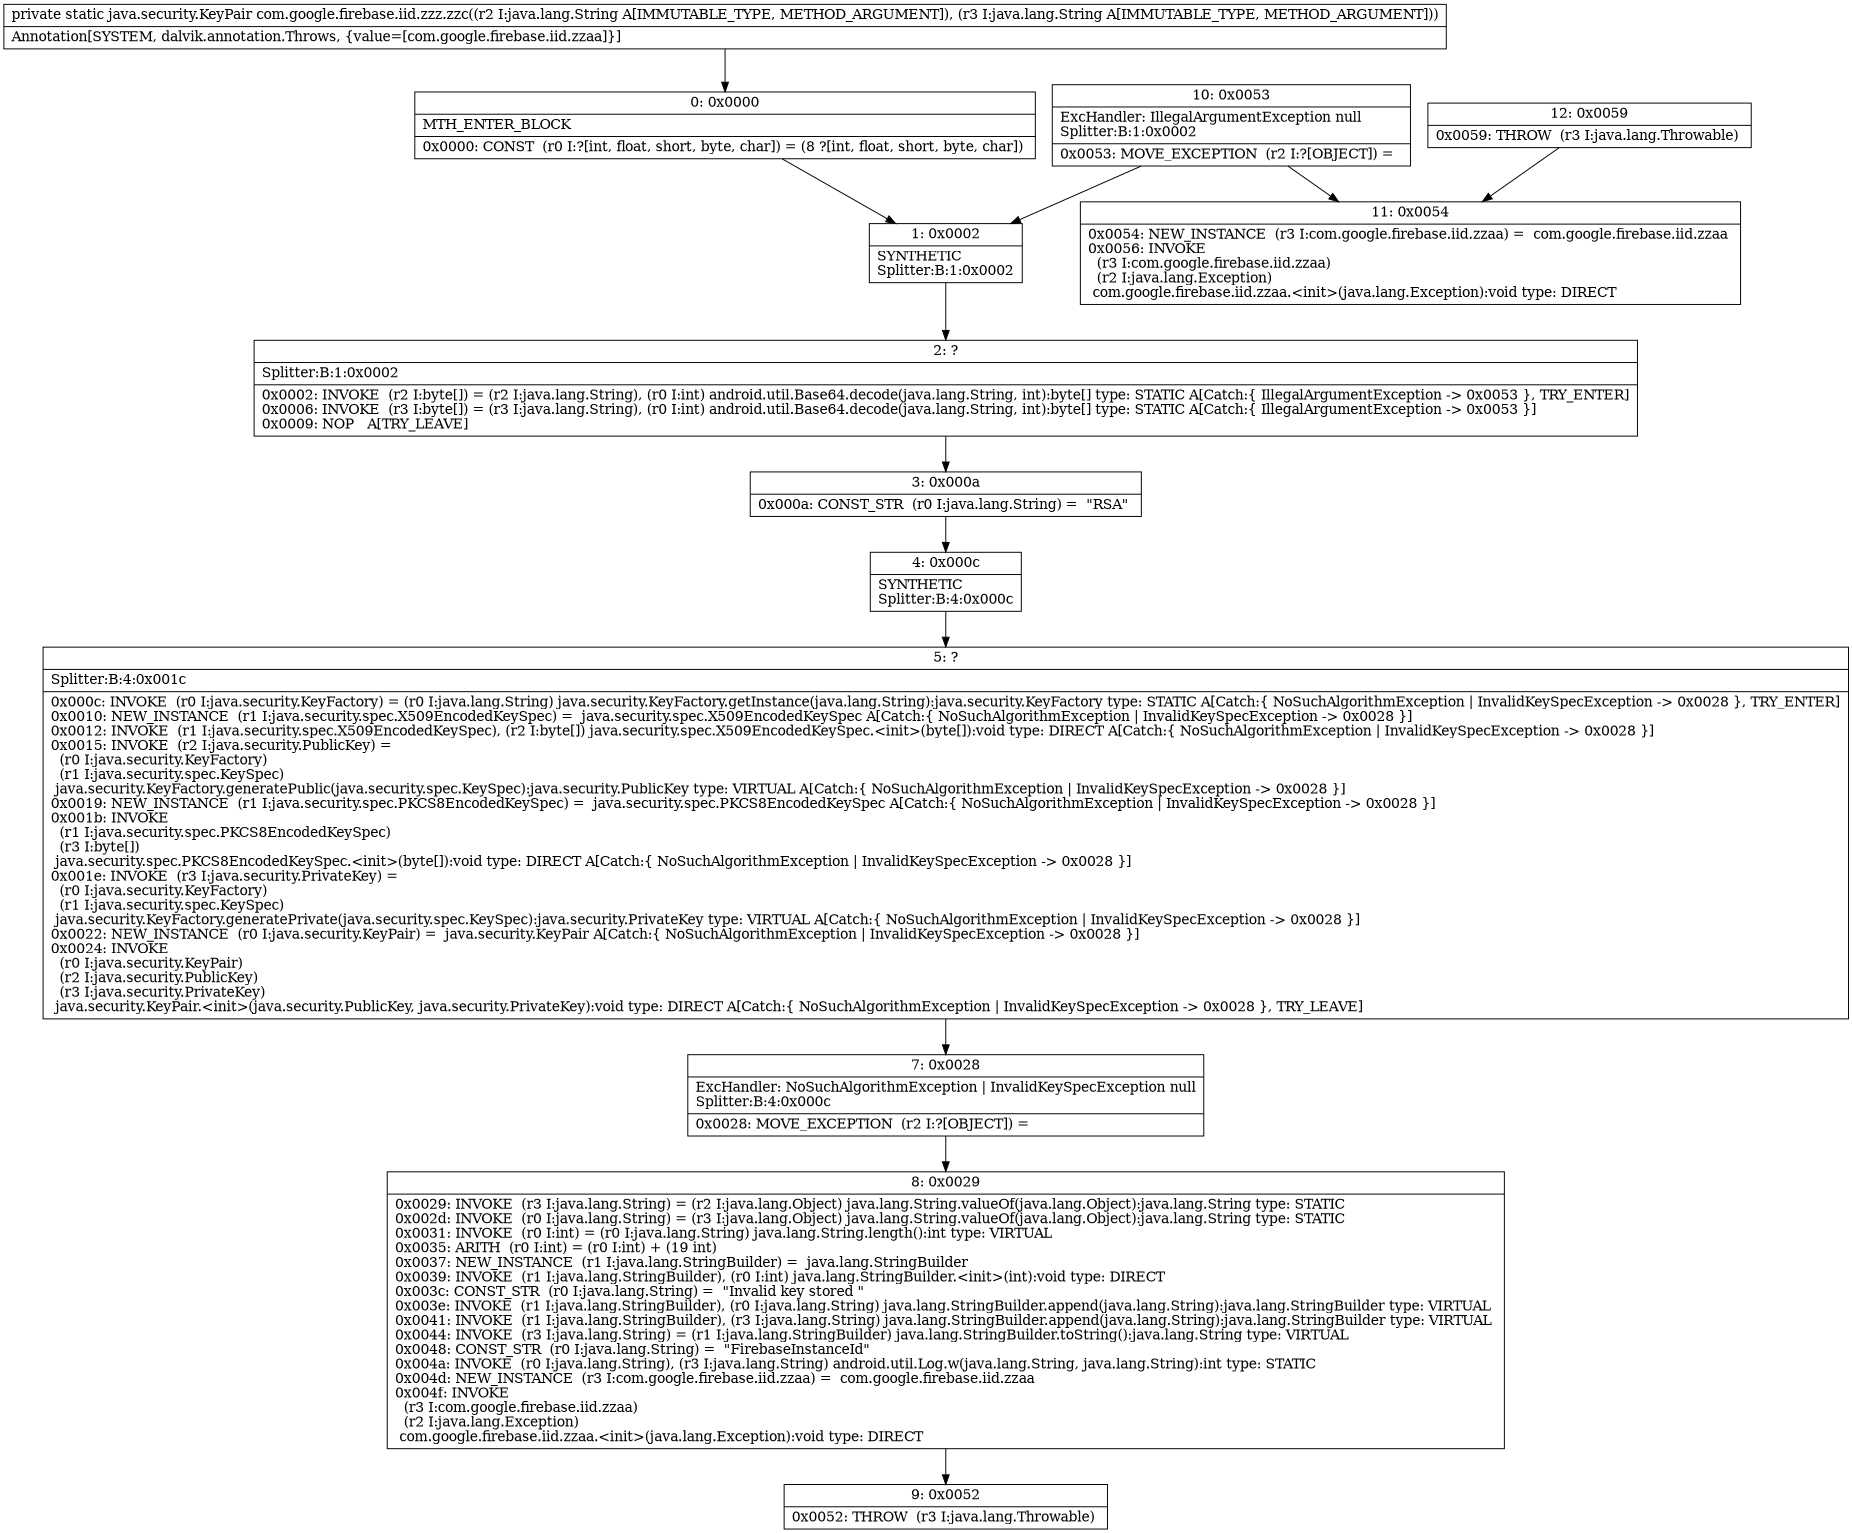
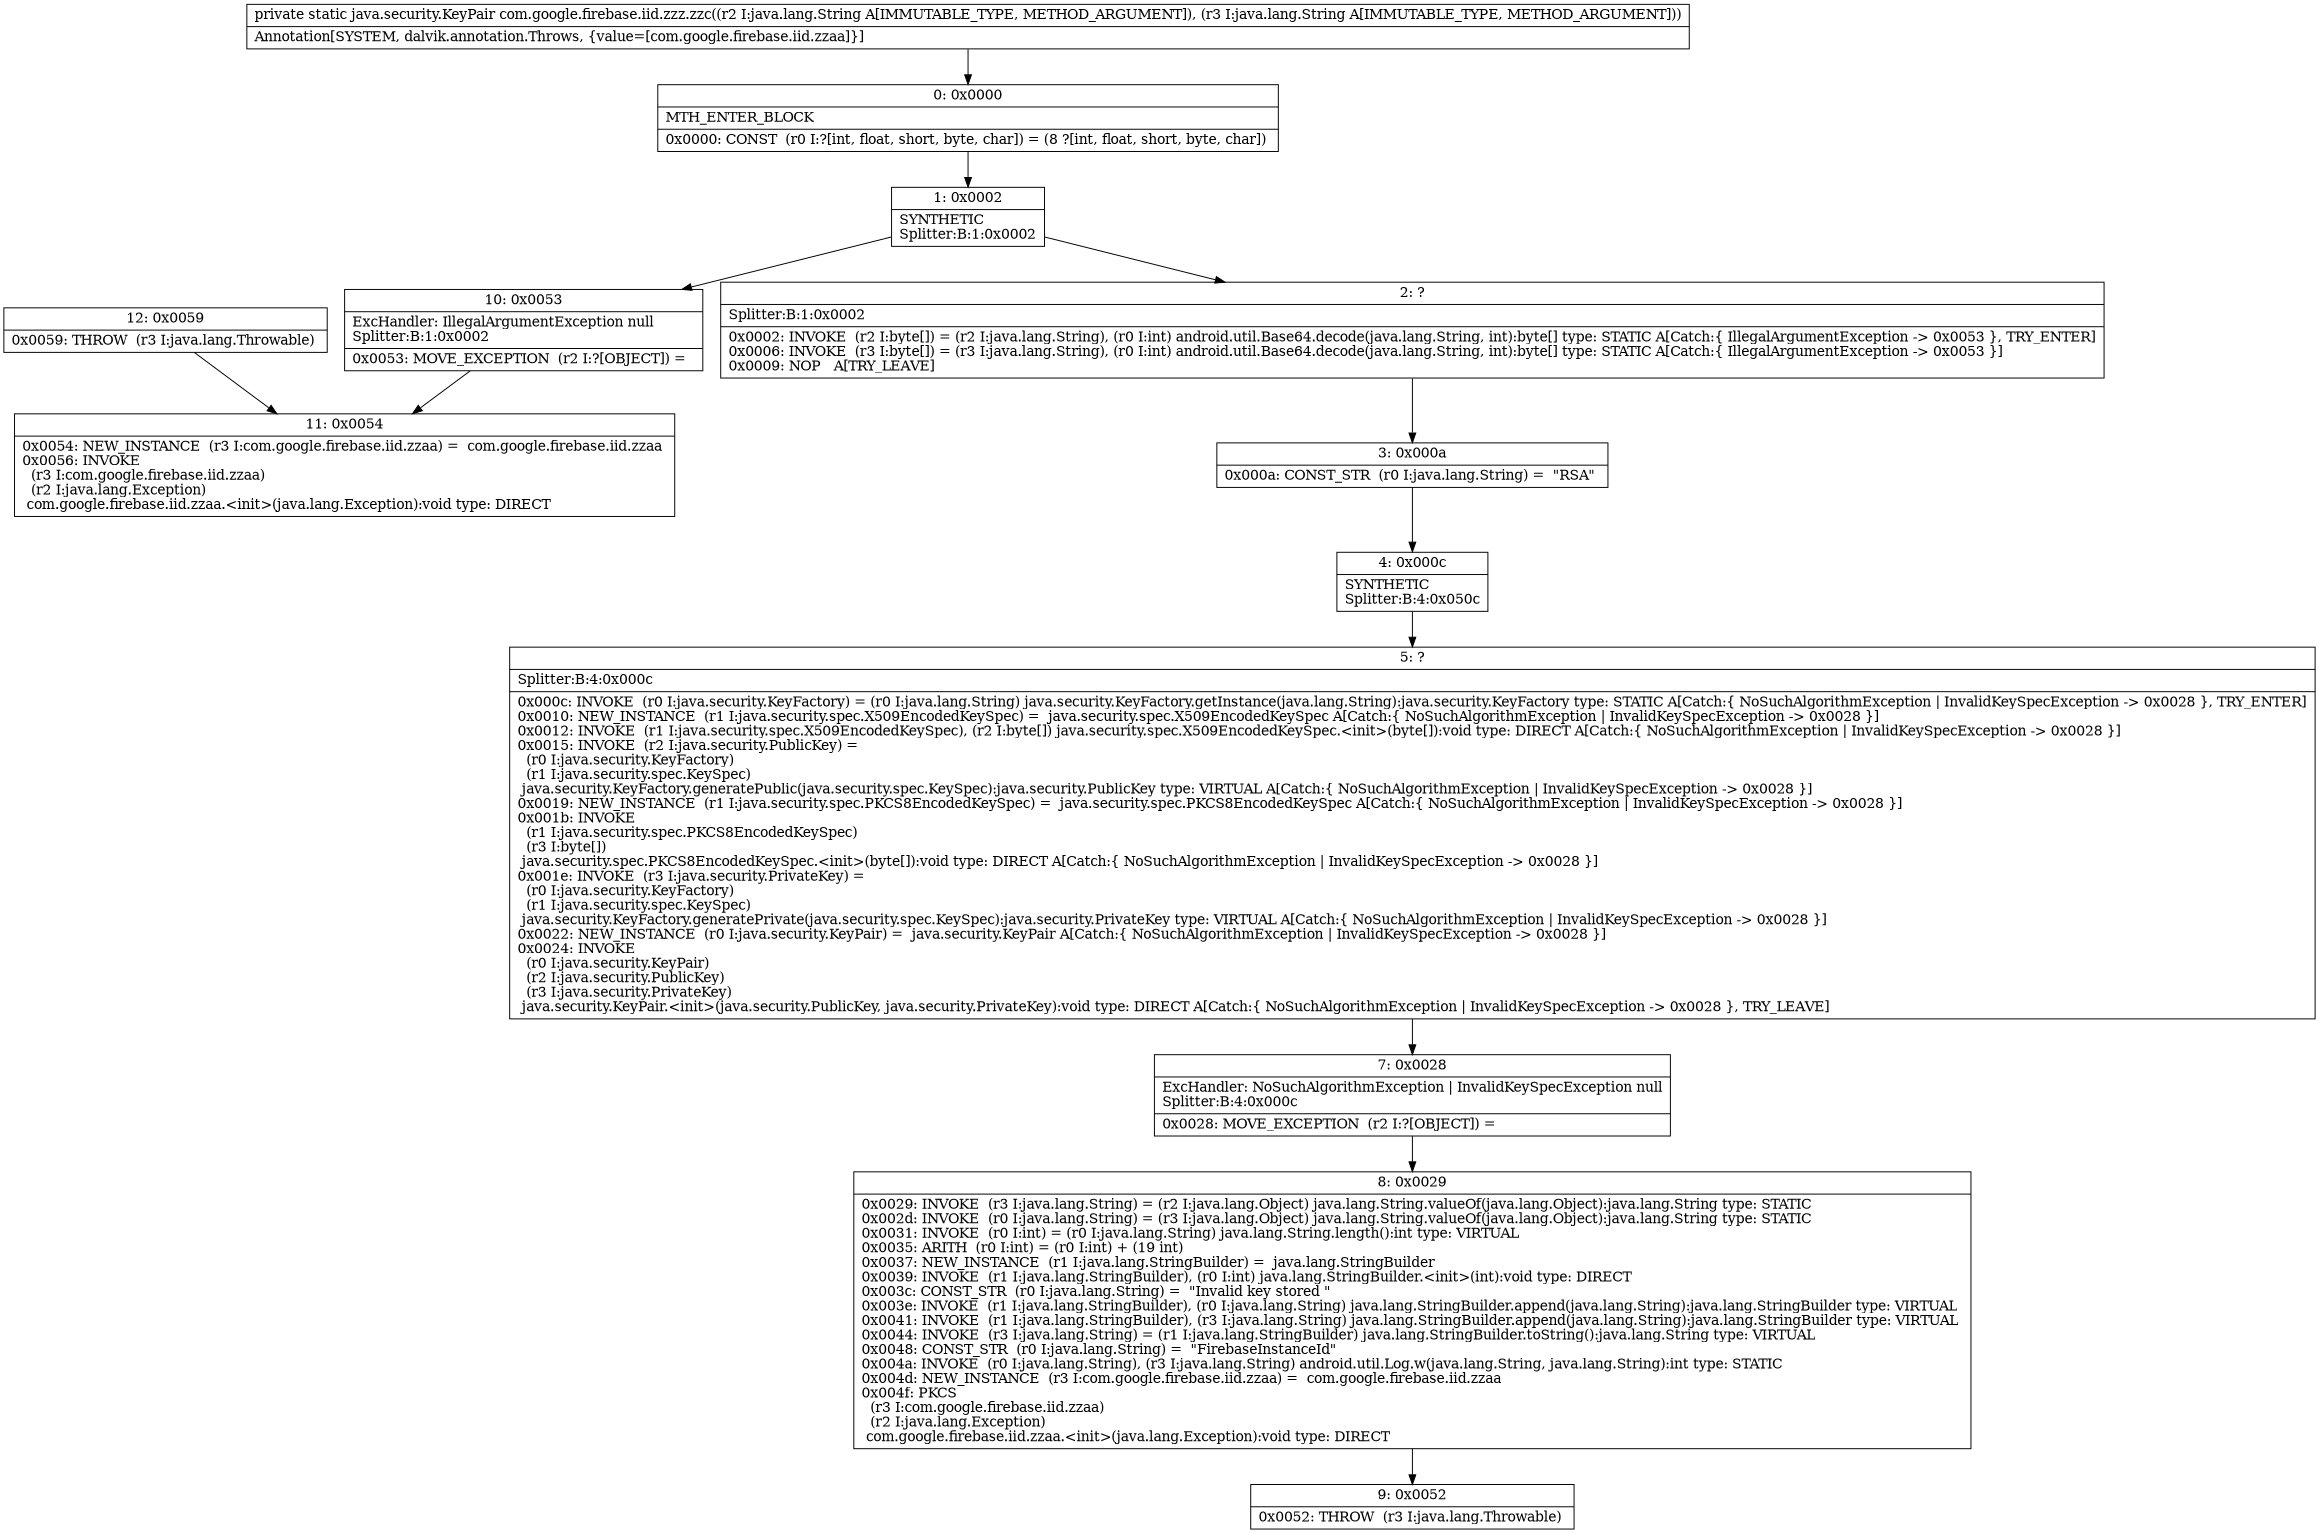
(1080, 193) -> (791, 262)
(946, 600) -> (1412, 600)
(119, 680) -> (585, 680)
(456, 1394) -> (914, 1394)
